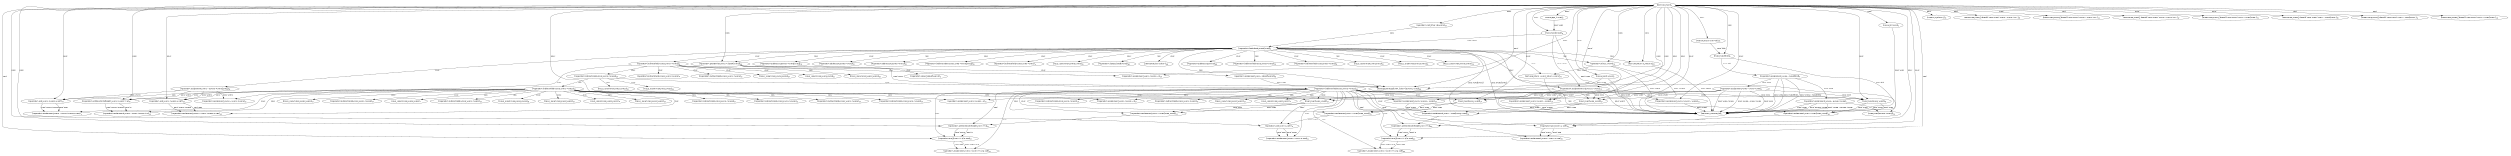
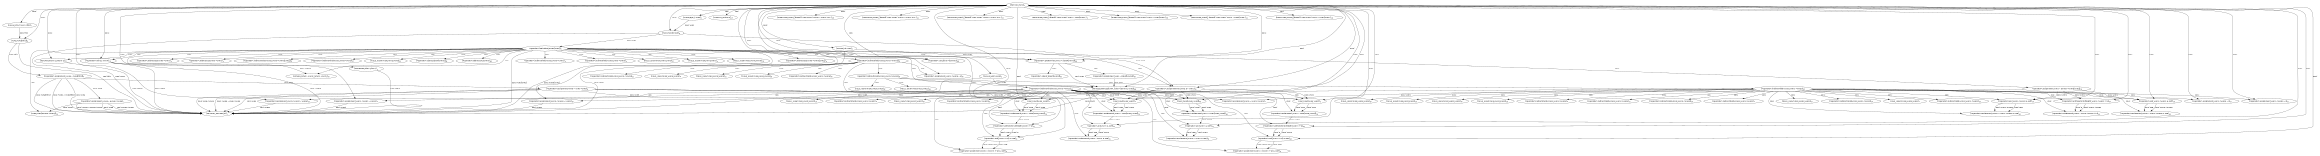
(1344, 37) -> (836, 55)
none -> (943, 54)
(1161, 76) -> (963, 76)
(1532, 109) -> (363, 107)
